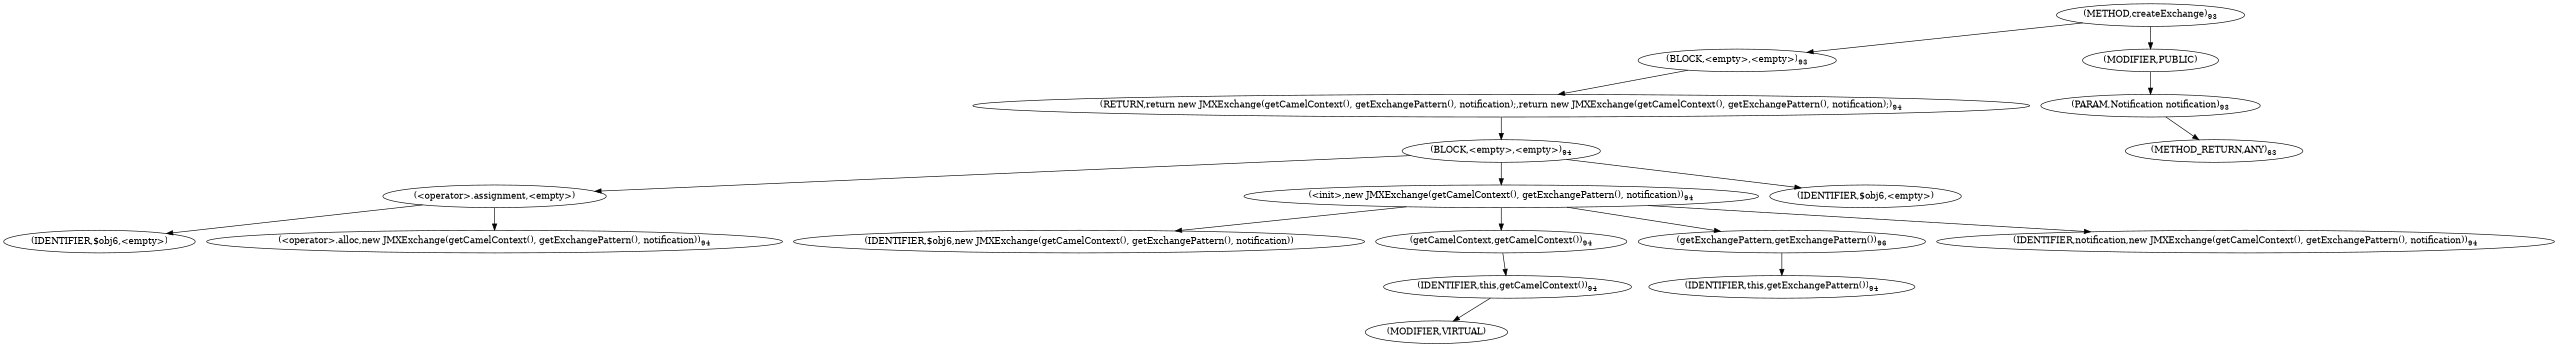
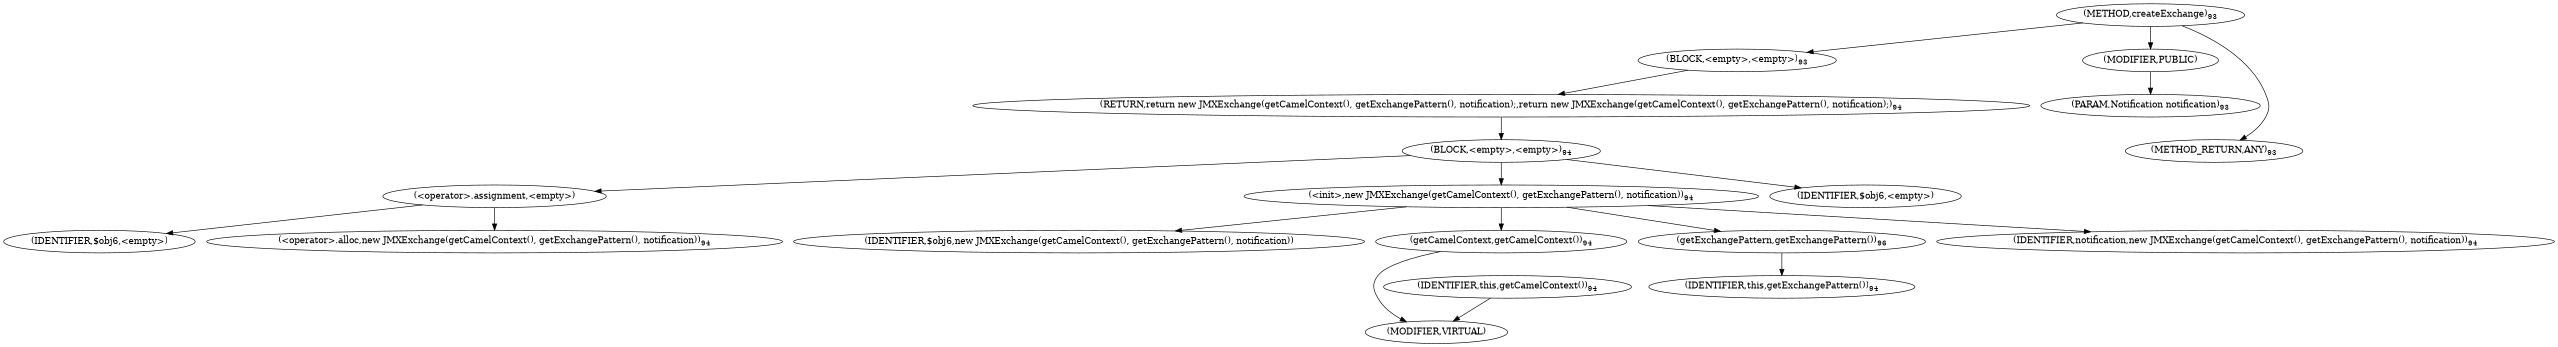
(2180, 127) -> (2250, 70)
(2272, 150) -> (2272, 150)
(1504, 261) -> (1382, 271)
